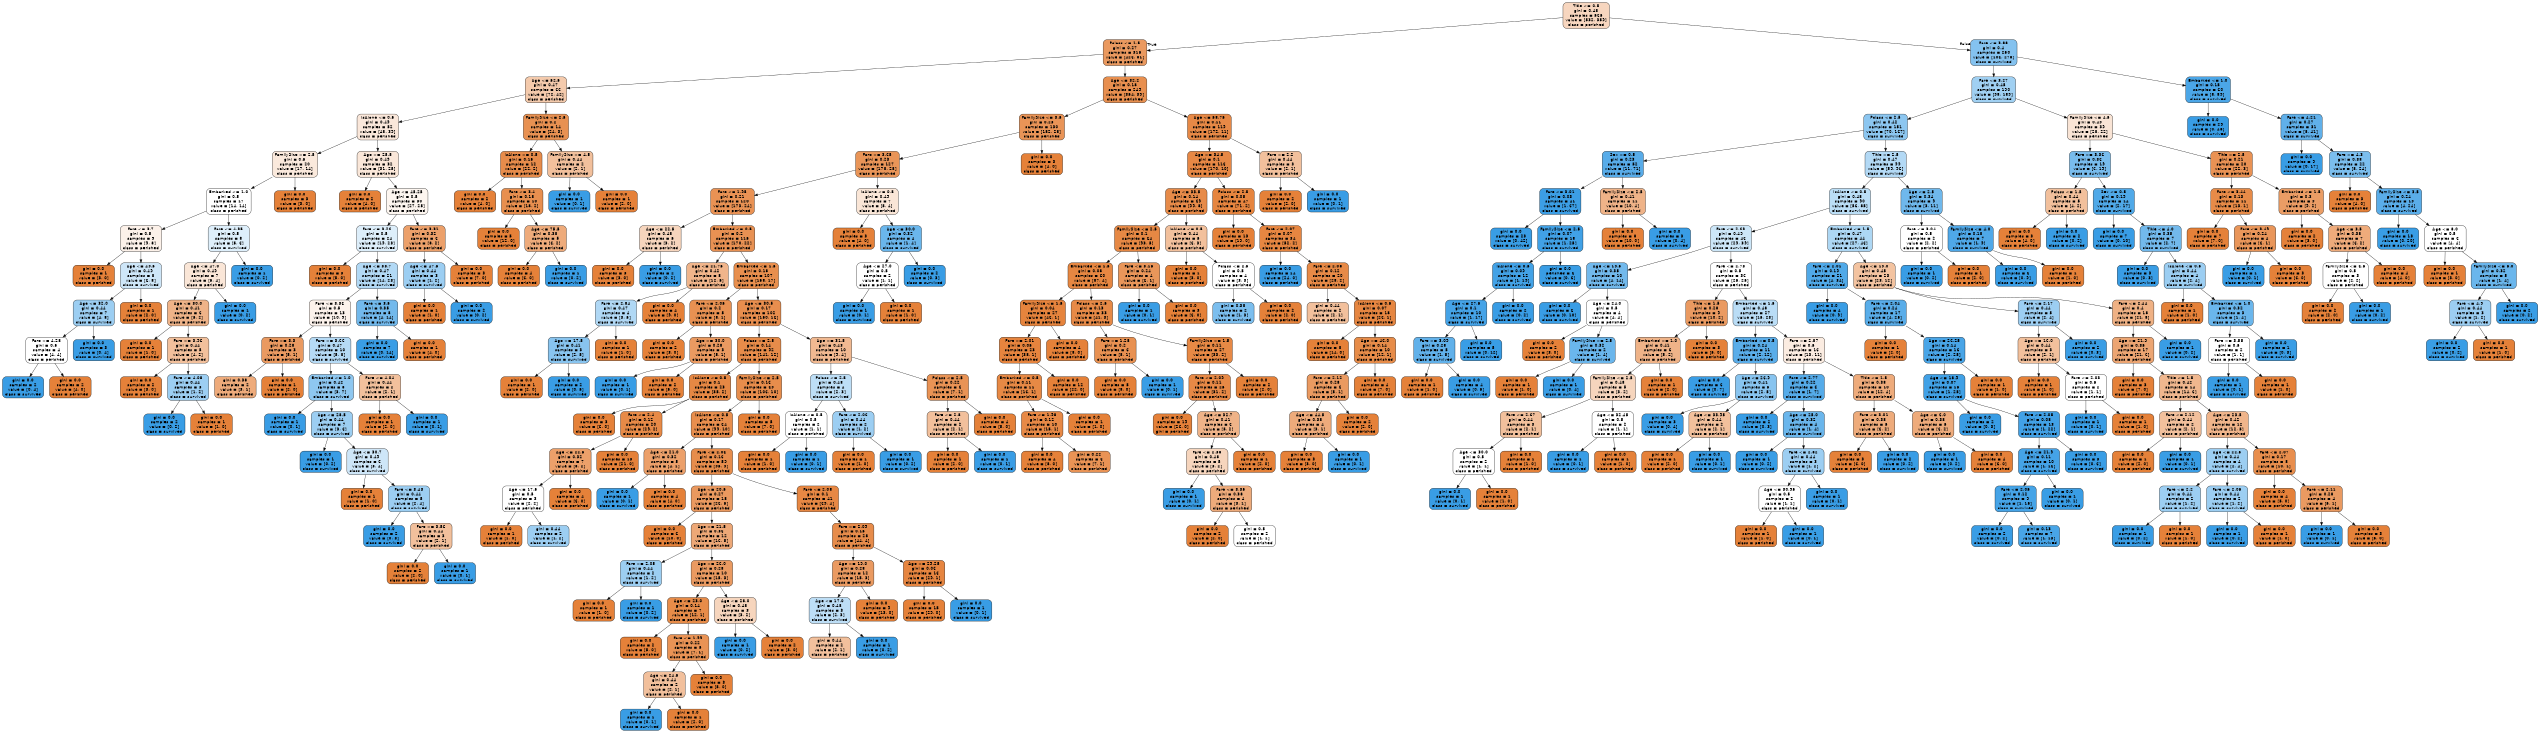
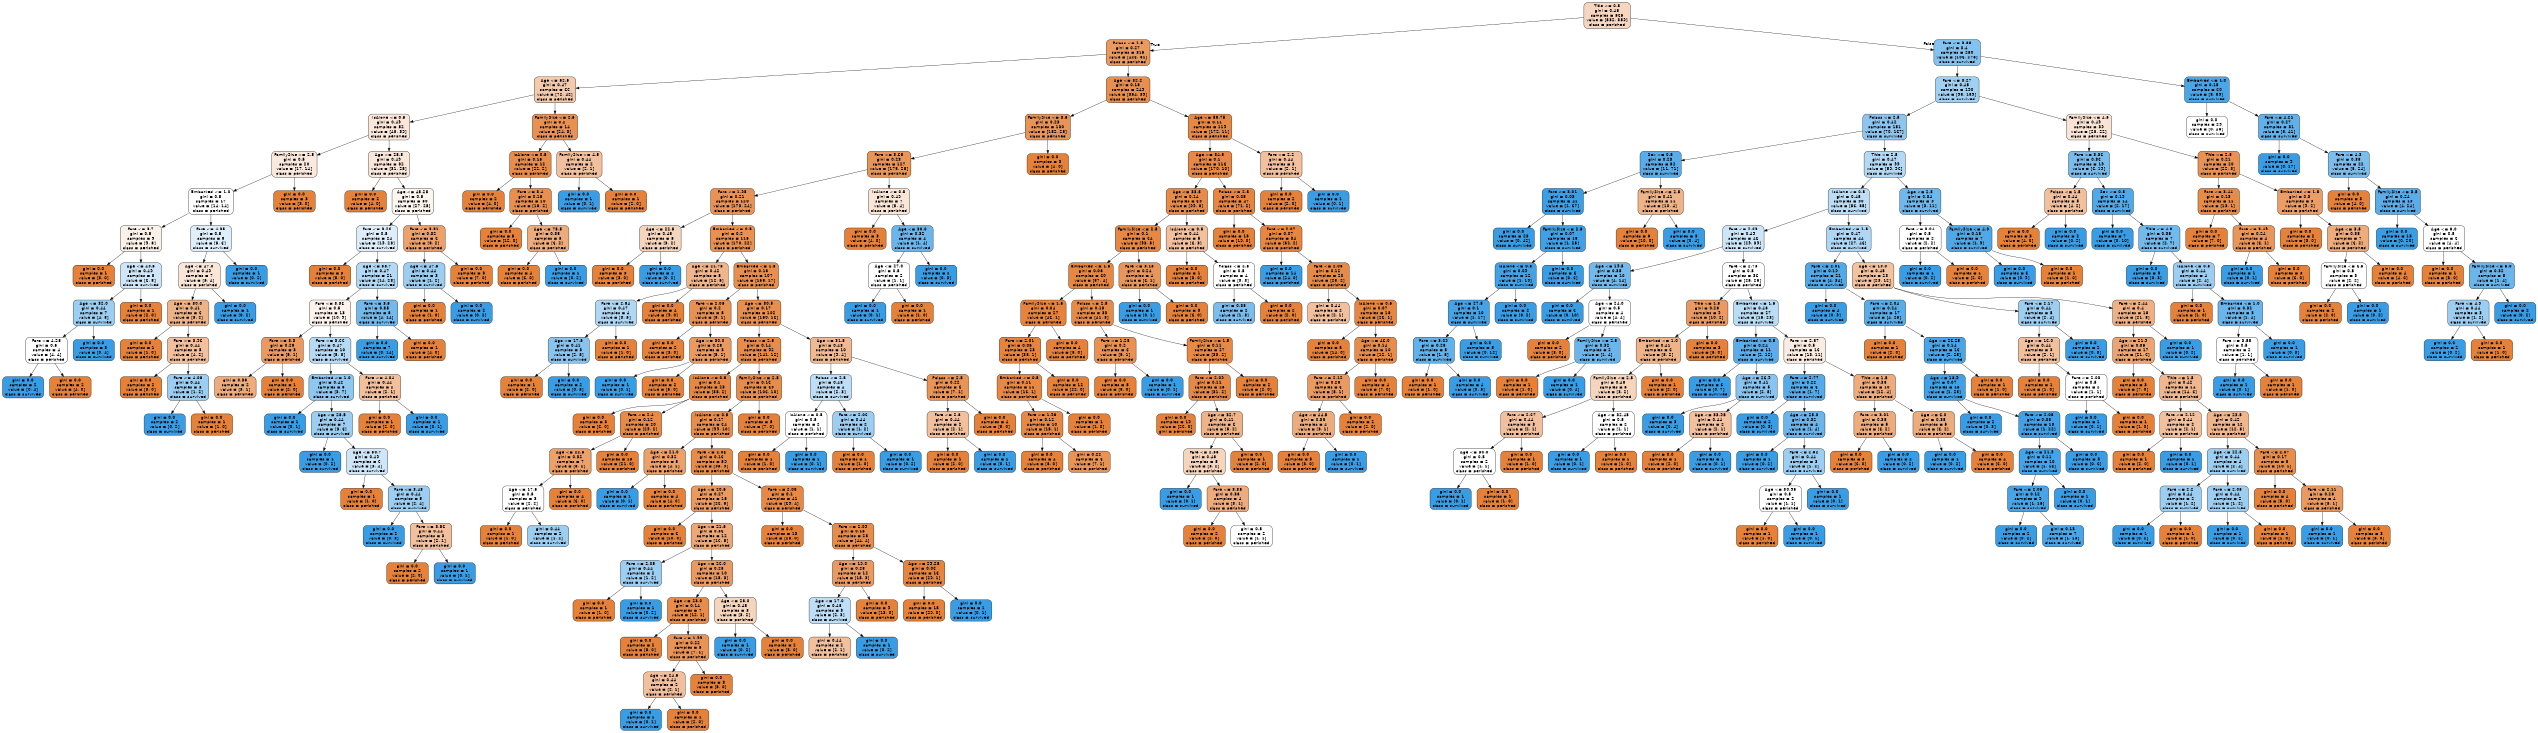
(2208, 127) -> (2207, 127)
(1560, 276) -> (1563, 276)
none -> (782, 536)
